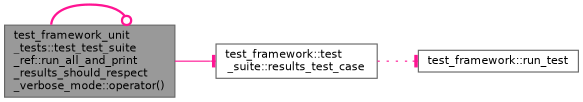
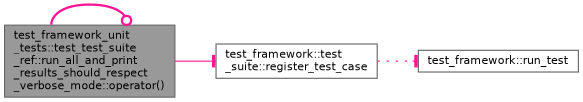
(297, 61) -> (297, 61)
